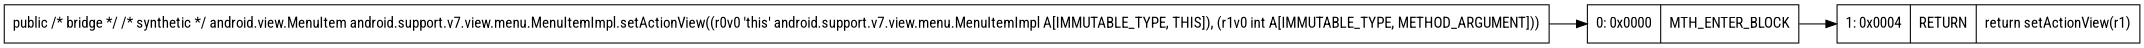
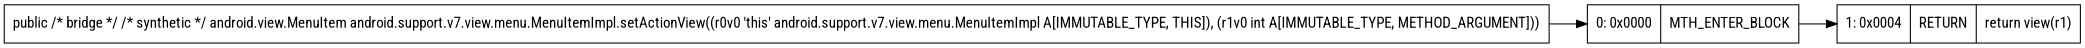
(2058, 23) -> (2028, 23)
